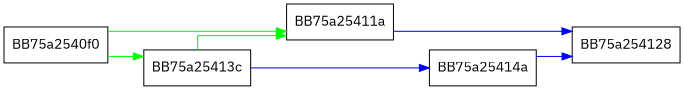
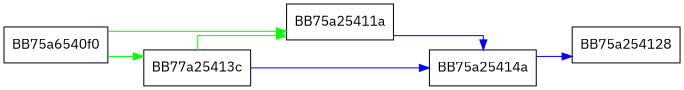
(478, 31) -> (441, 36)
(56, 45) -> (56, 45)
(197, 68) -> (197, 68)
